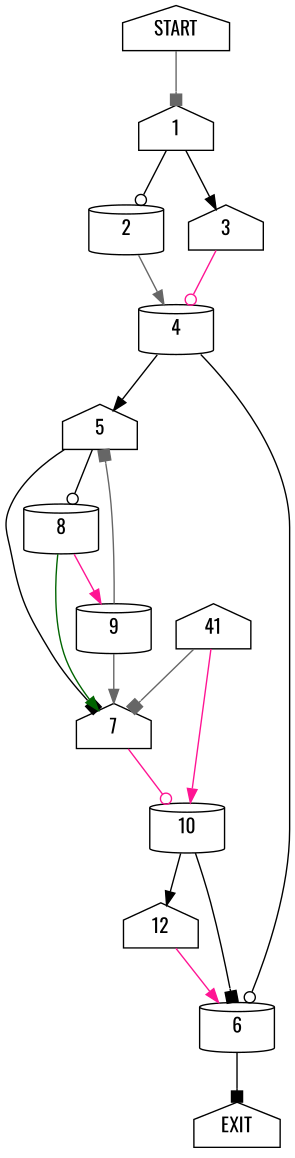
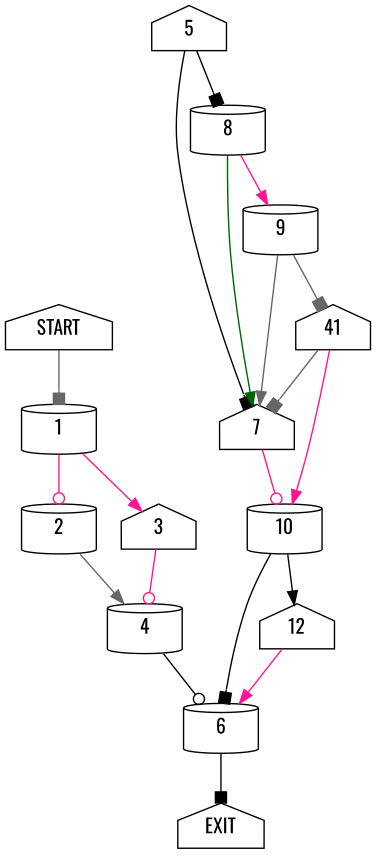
(176, 130) -> (59, 429)
(155, 173) -> (59, 474)
(198, 174) -> (107, 478)
(140, 377) -> none
(84, 472) -> (205, 72)
(113, 533) -> (305, 276)
